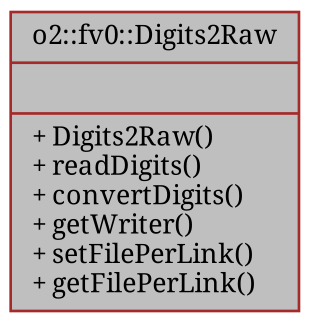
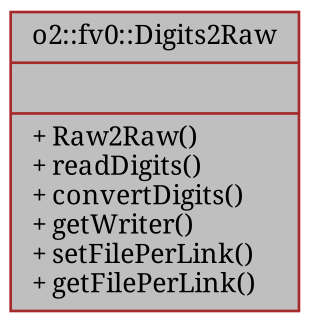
(124, 137) -> (116, 137)
